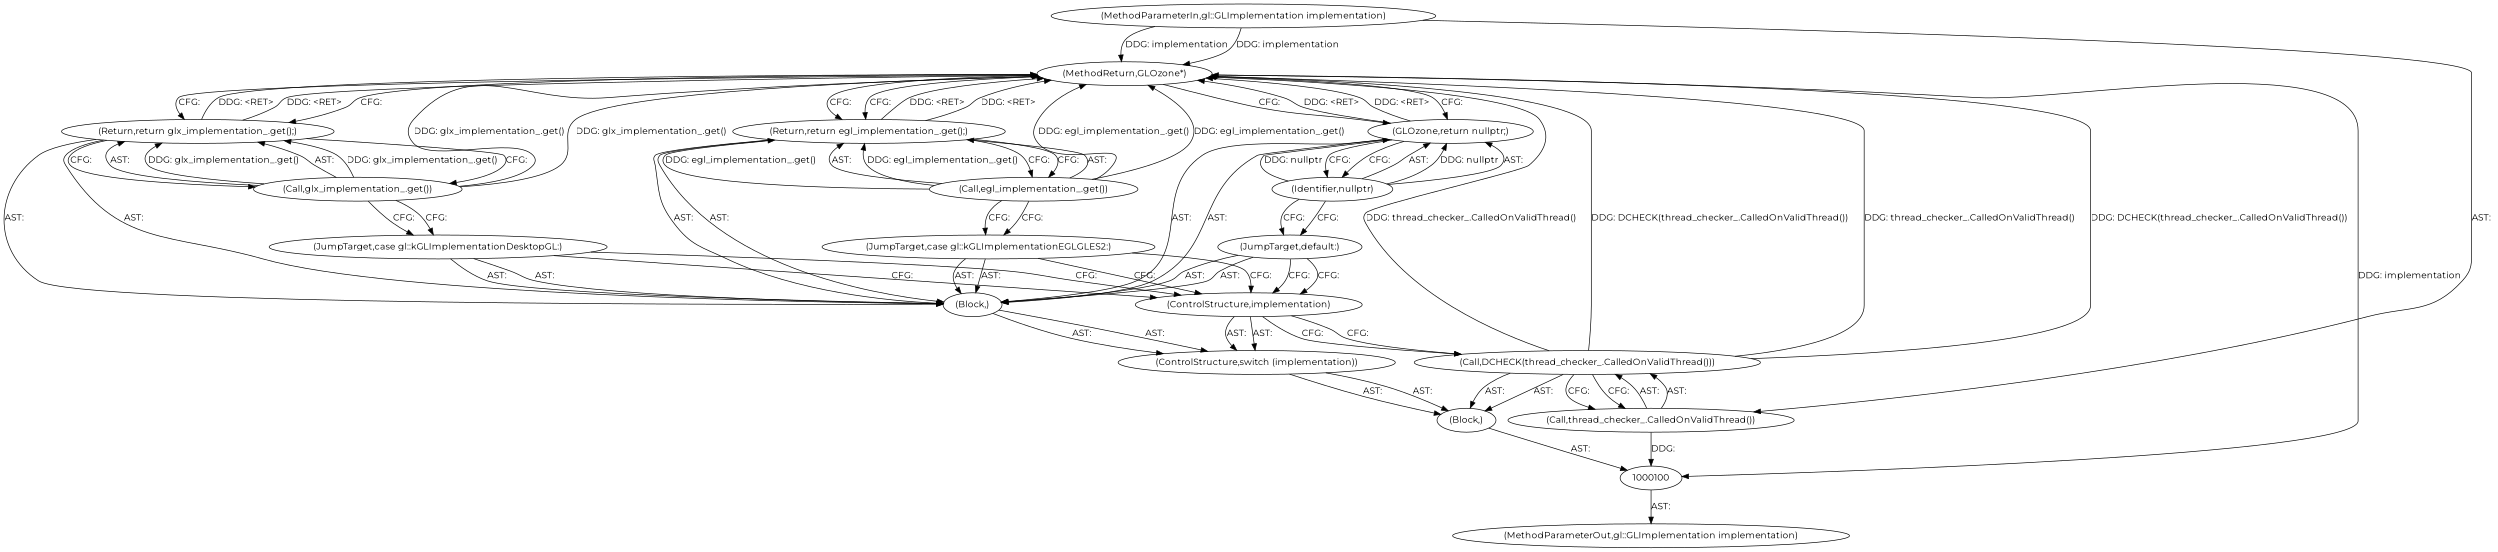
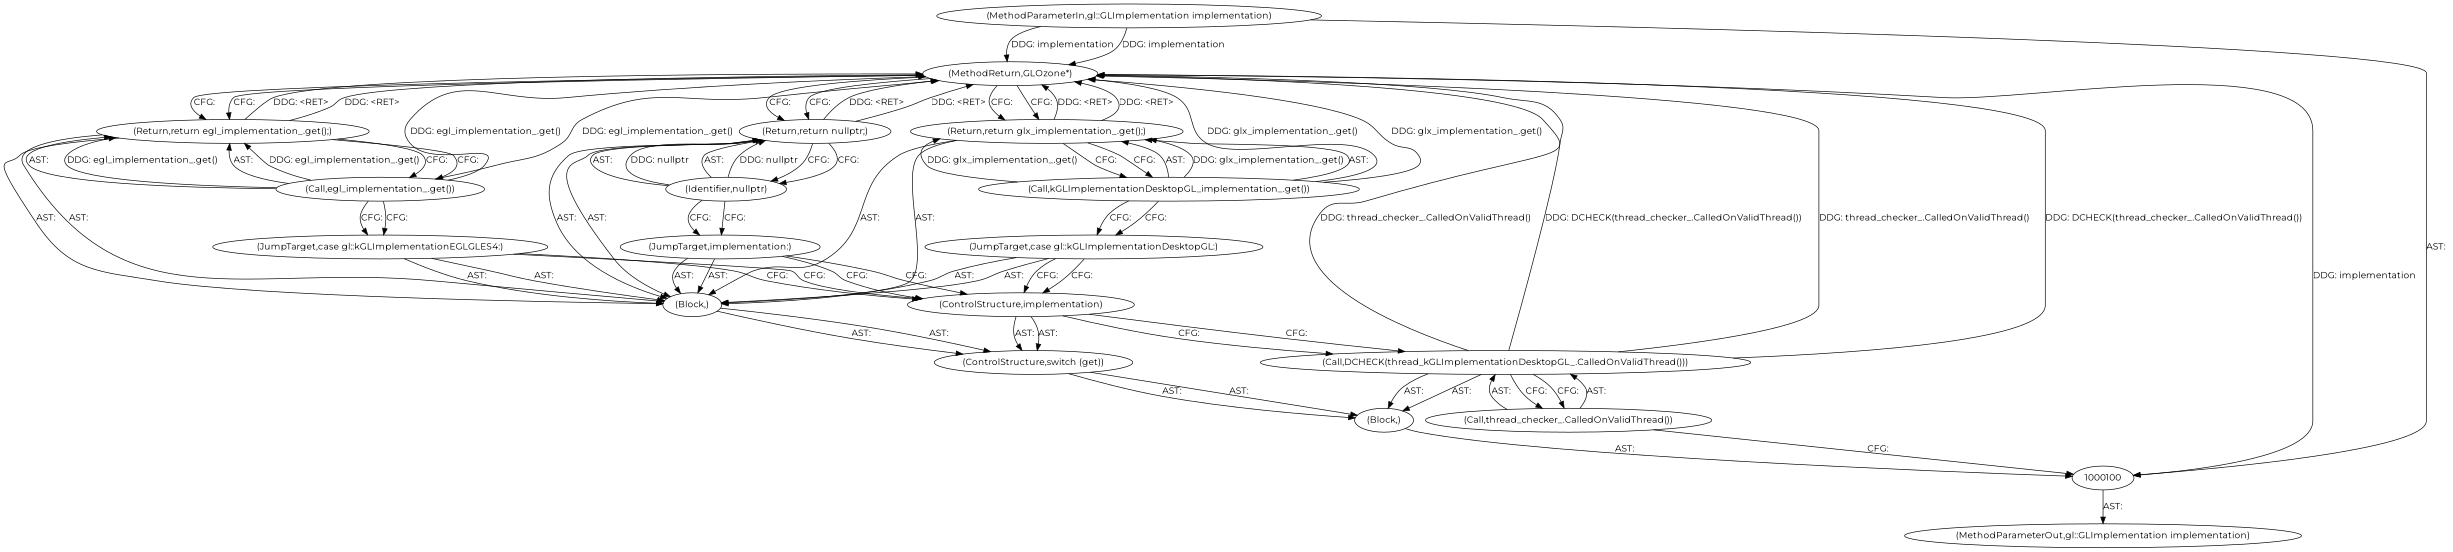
(2412, 61) -> (2191, 47)
(1451, 131) -> (815, 131)
(358, 189) -> (1169, 189)
(989, 247) -> (380, 247)
(1290, 247) -> (720, 247)
(1257, 362) -> (1034, 362)
(1587, 362) -> (1506, 362)
(1664, 449) -> (1880, 449)
